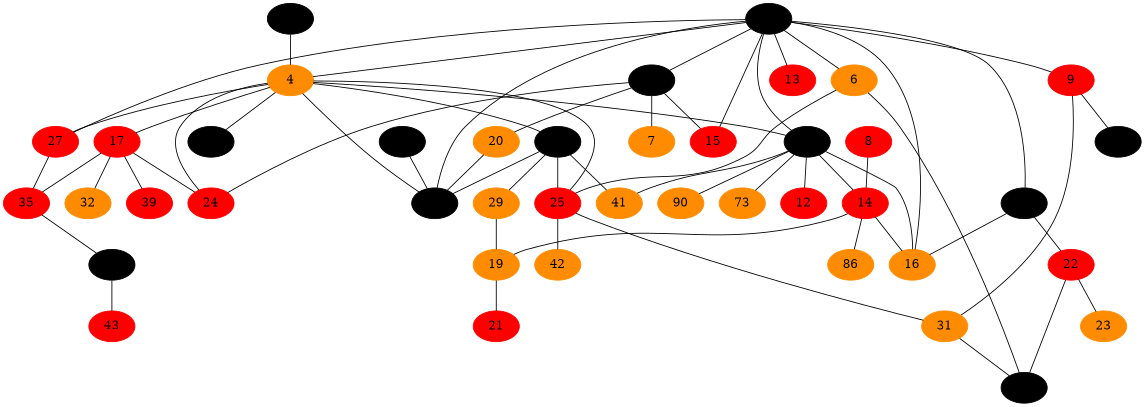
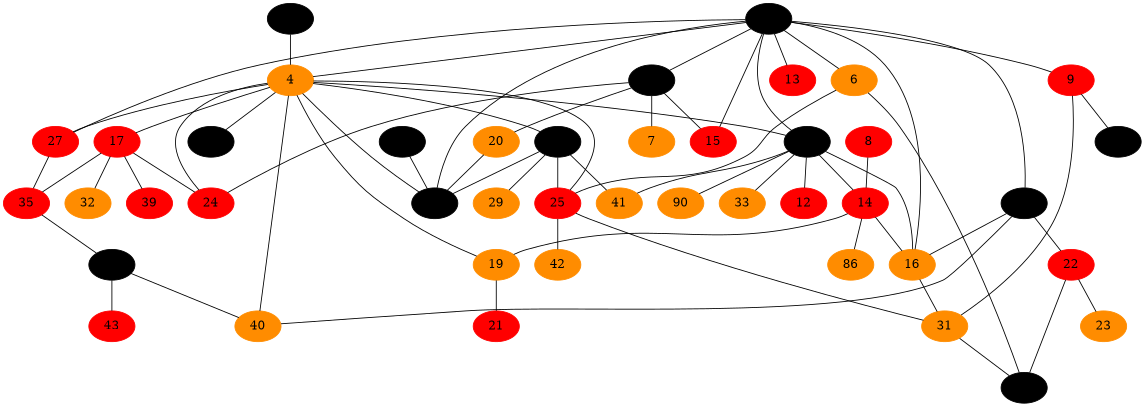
(742, 203) -> (742, 203)
(496, 234) -> (370, 194)
none -> (929, 296)
none -> (258, 326)
